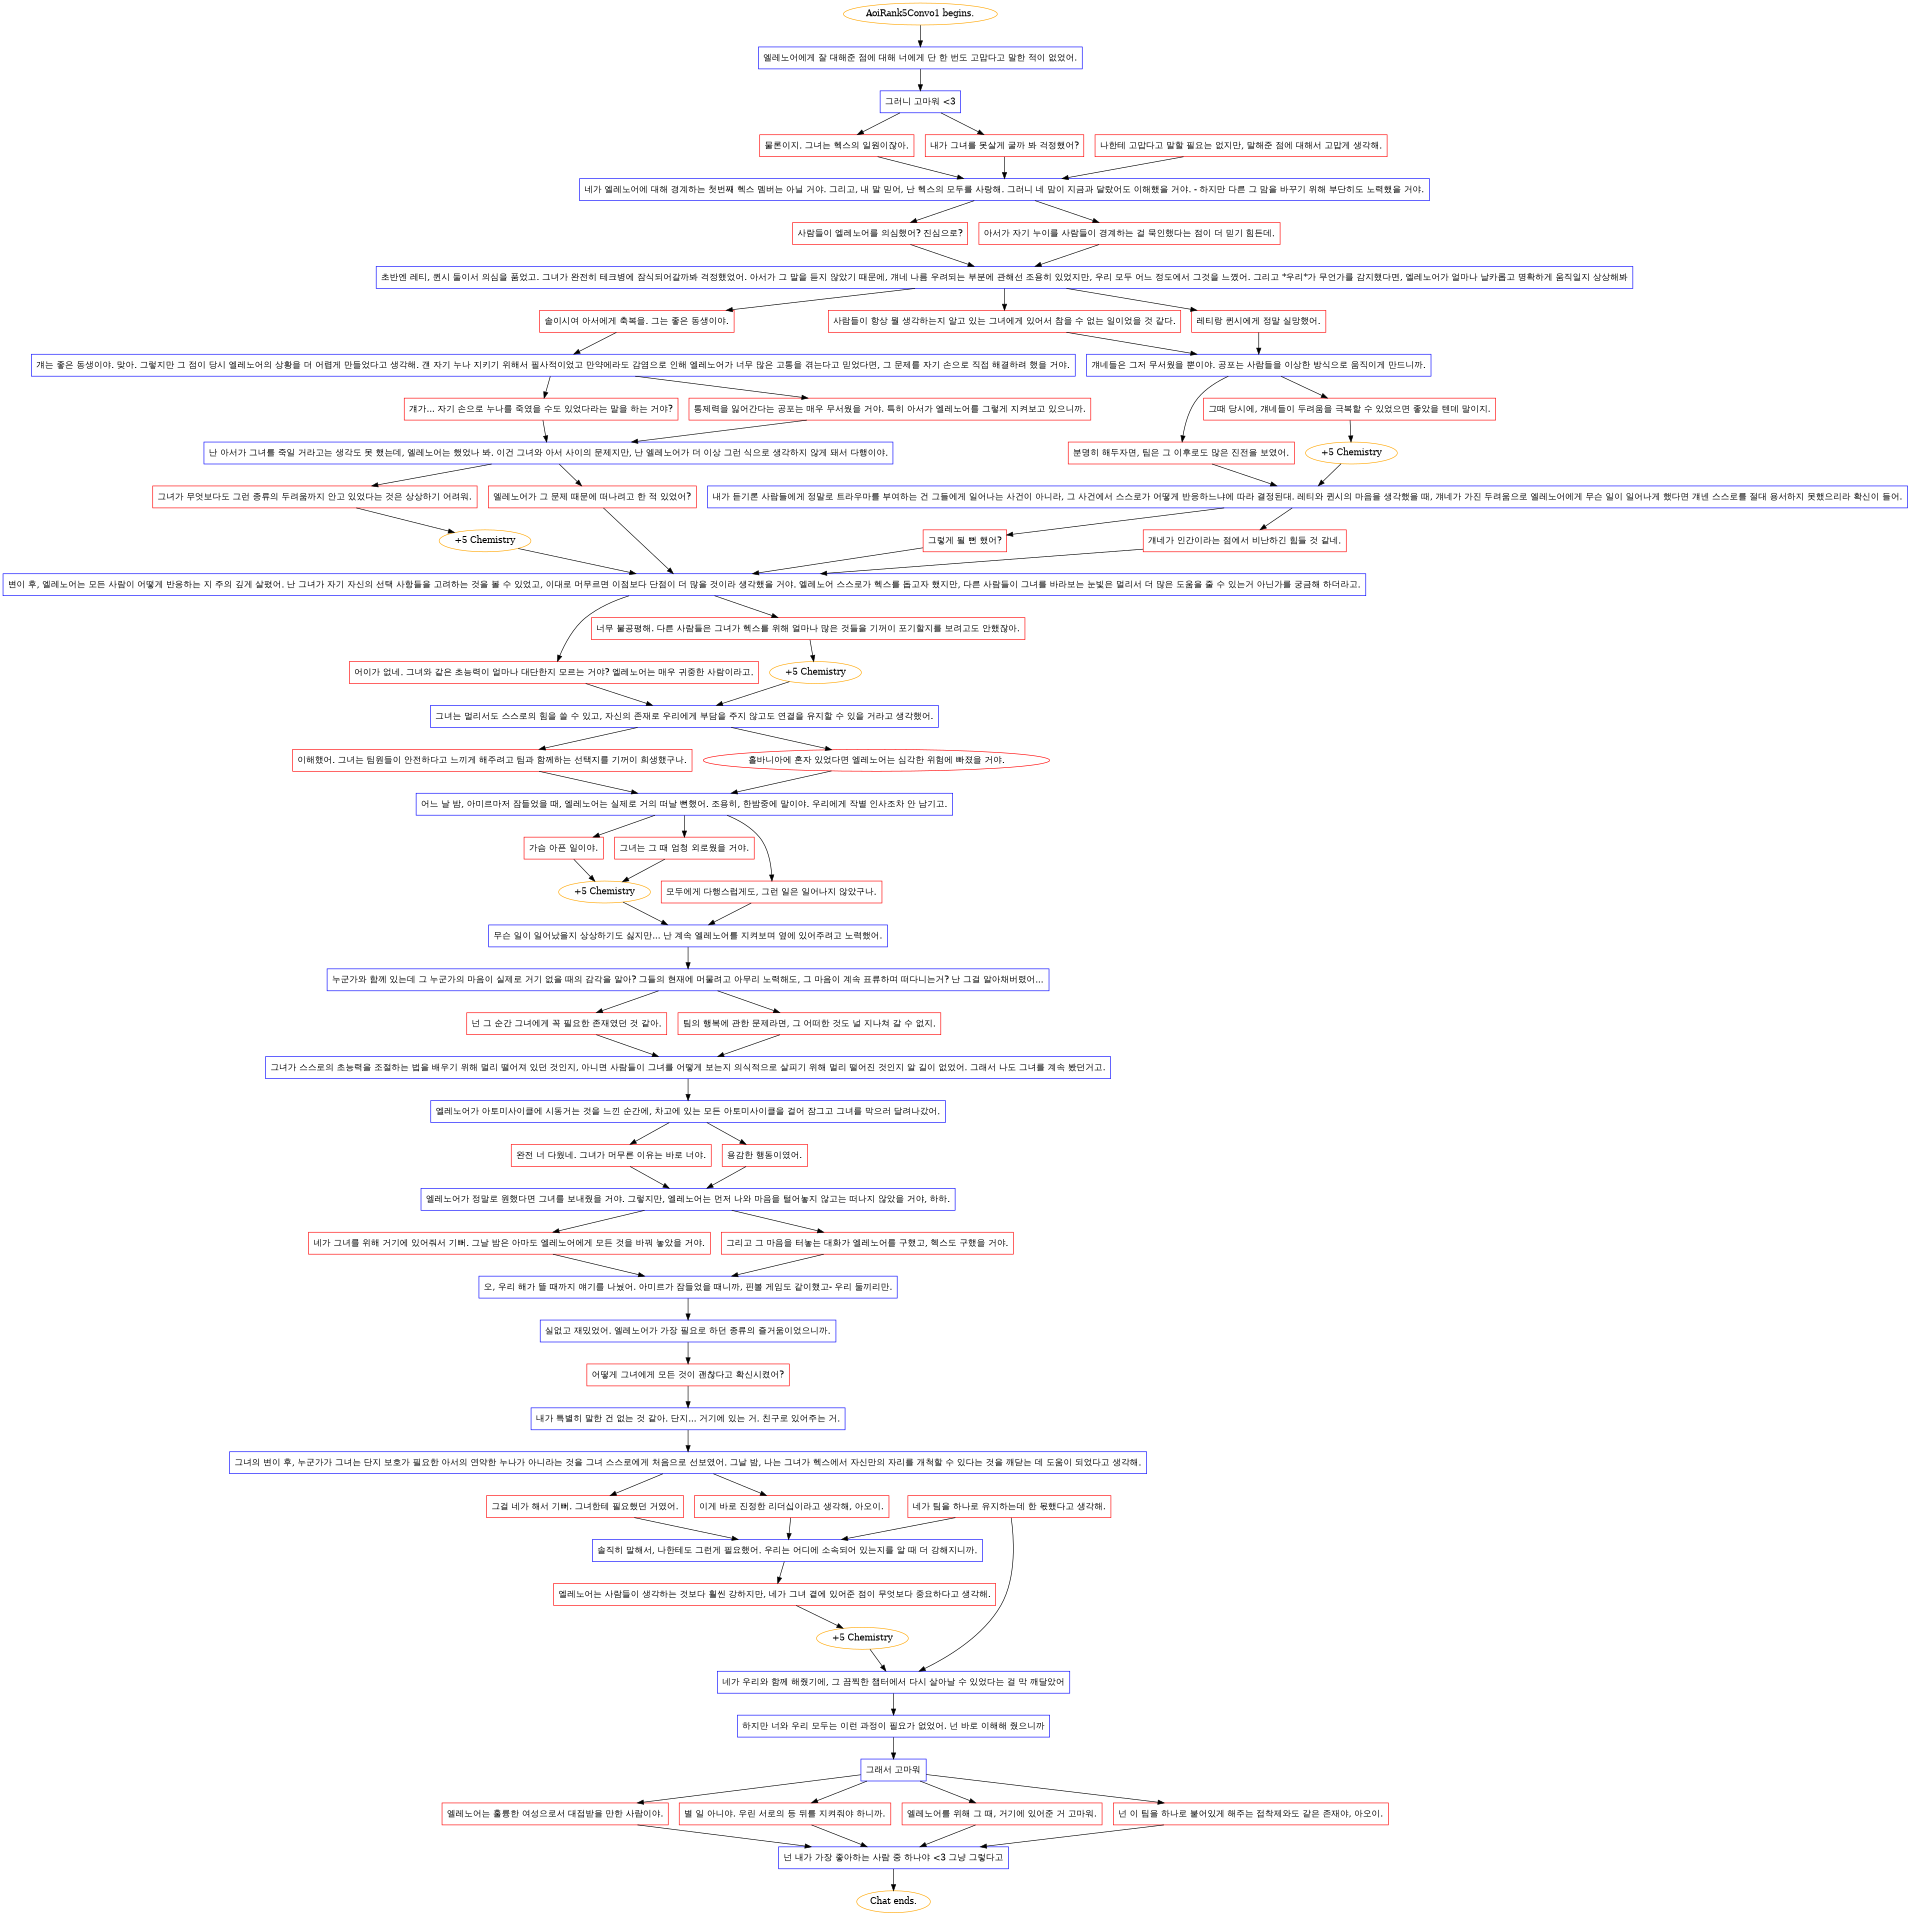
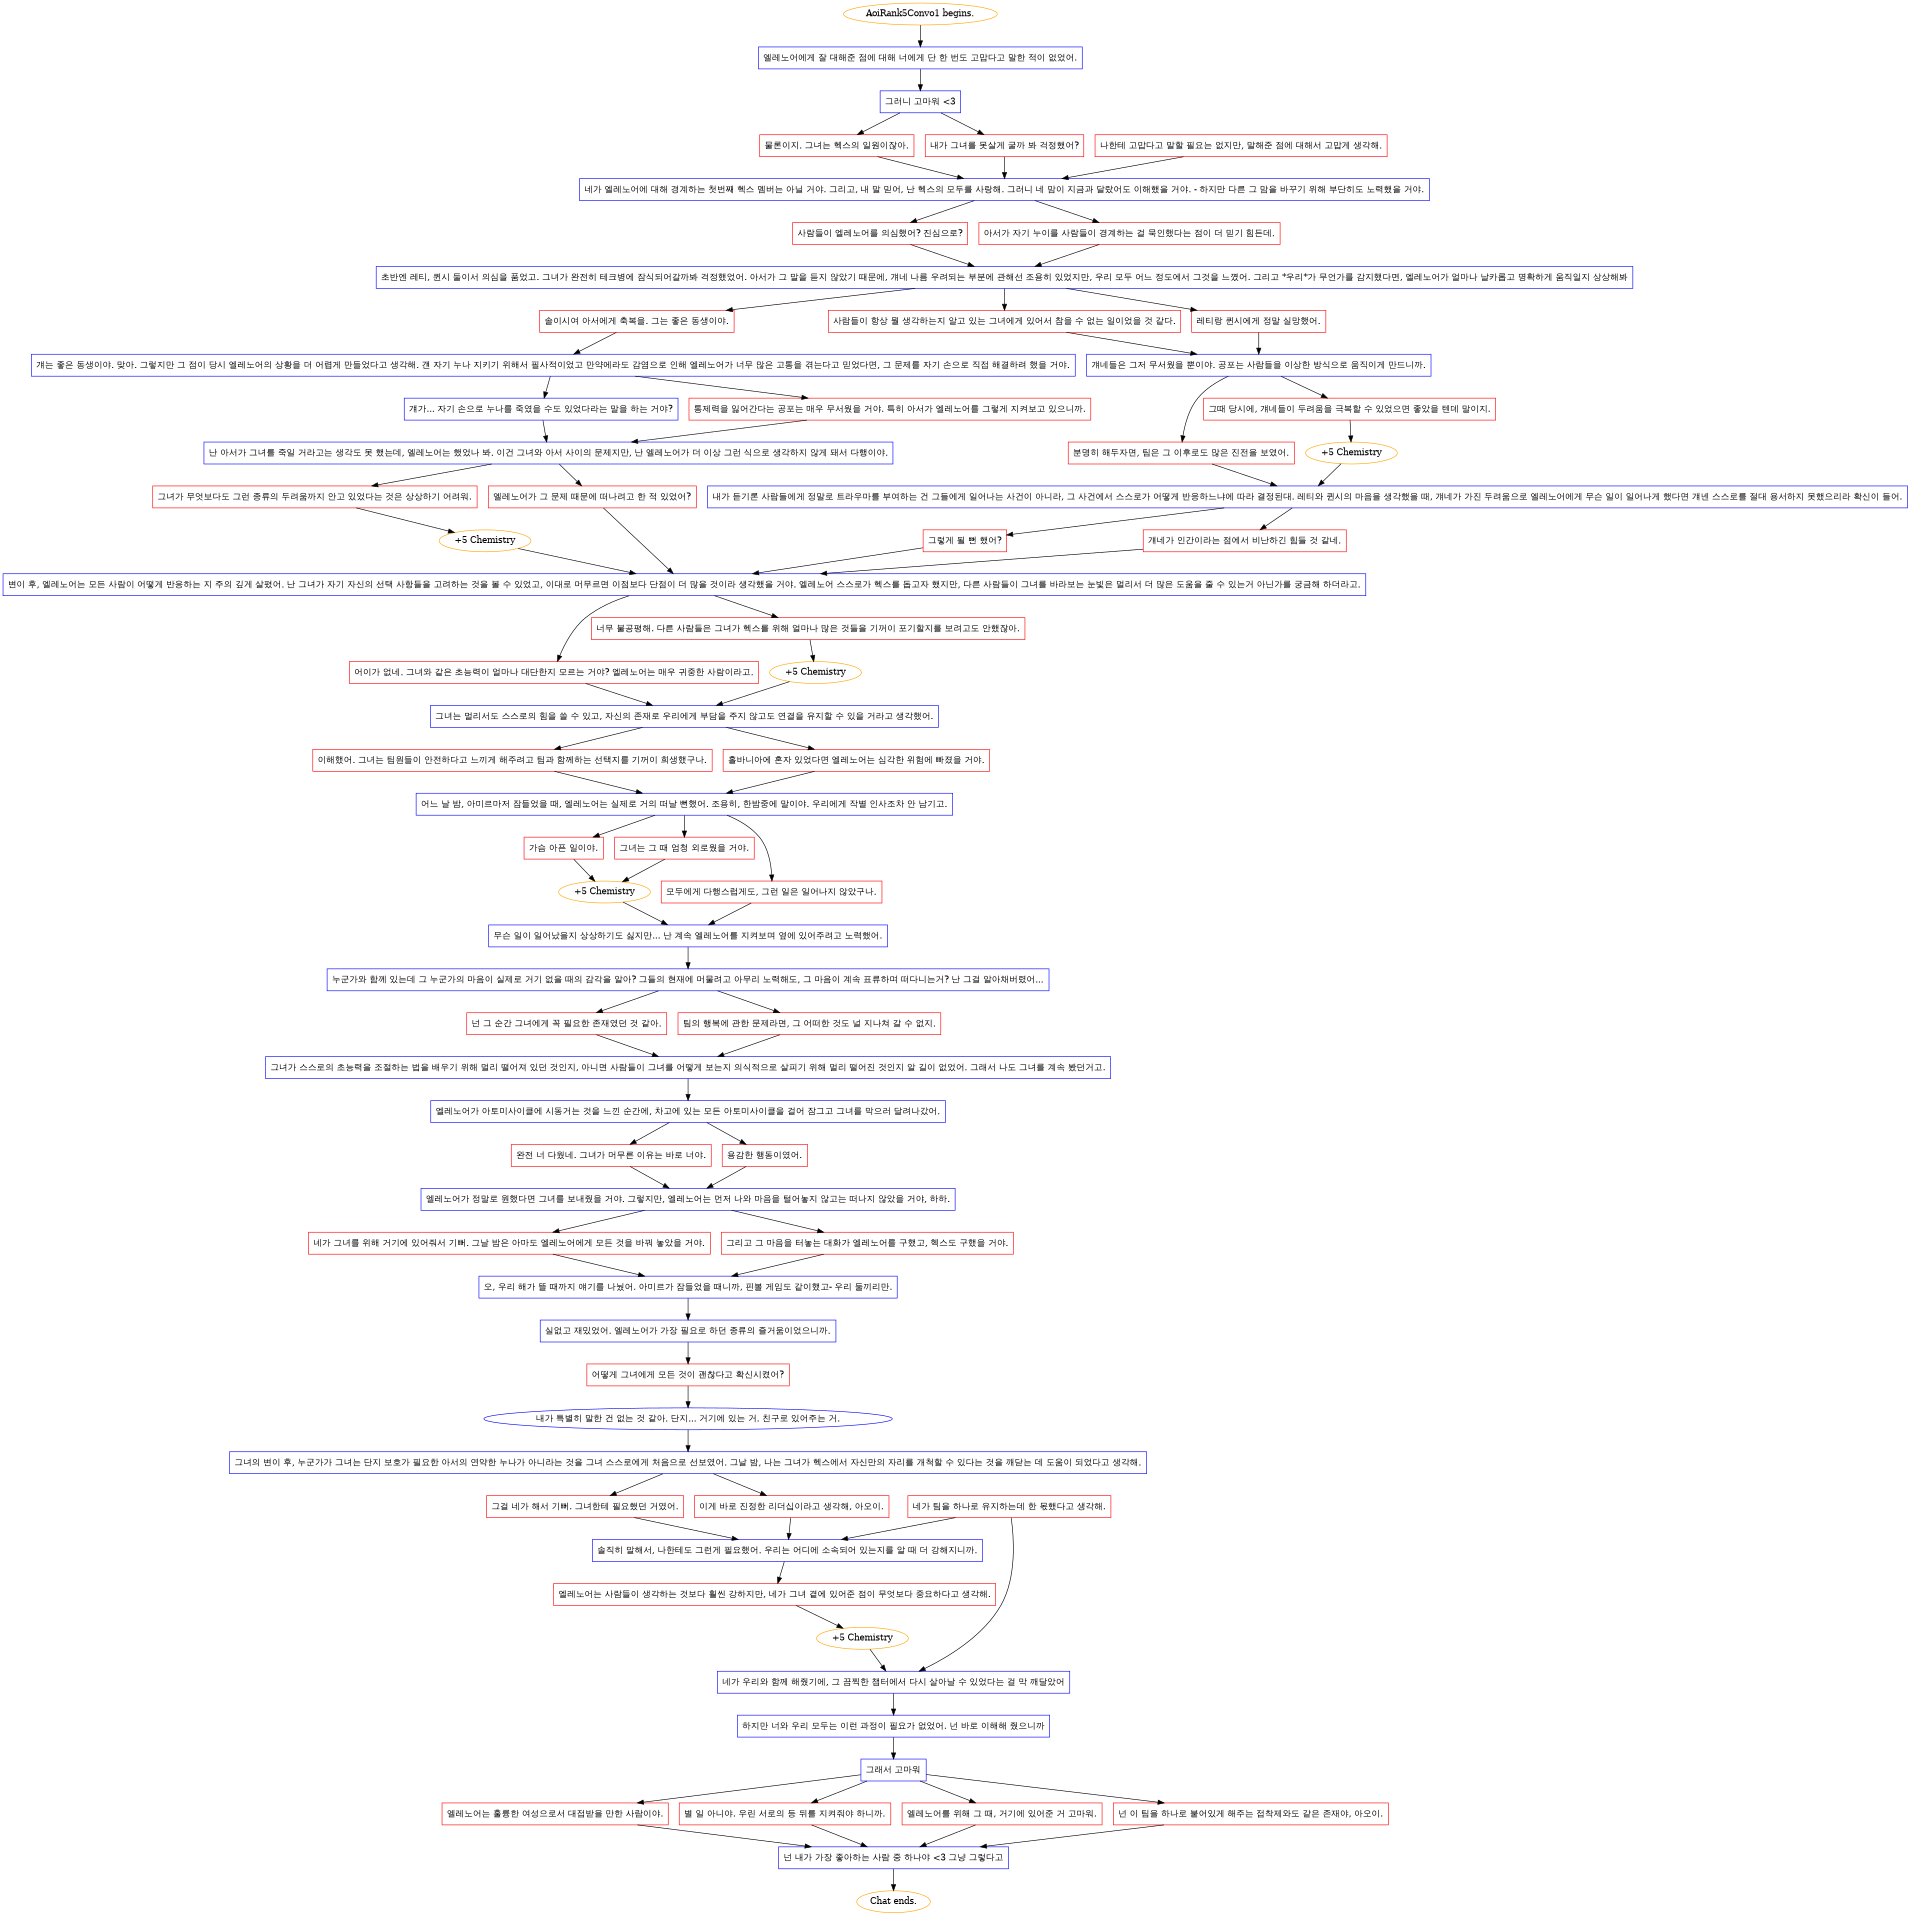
(541, 409) -> (541, 409)
(876, 760) -> (856, 760)
(688, 1419) -> (688, 1419)
